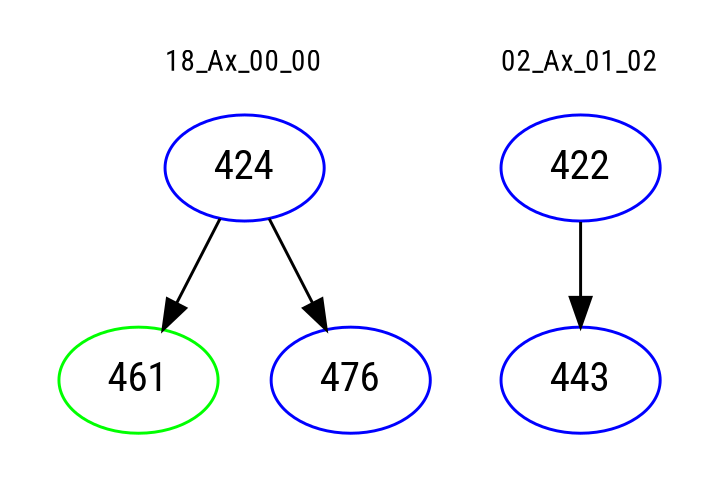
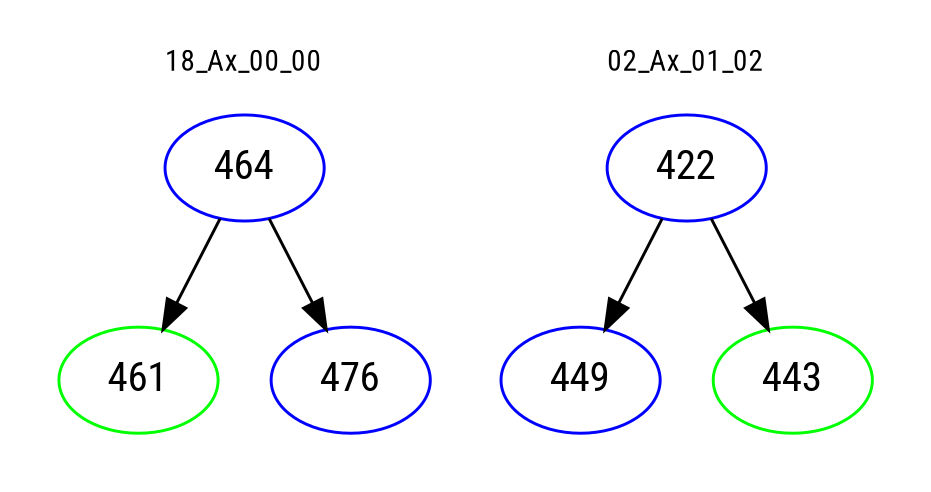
(245, 168) -> (245, 168)
(581, 380) -> (793, 380)
none -> (581, 380)
